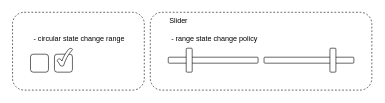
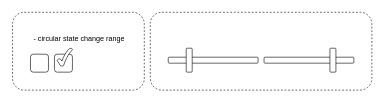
(261, 21) -> none
(213, 39) -> none
